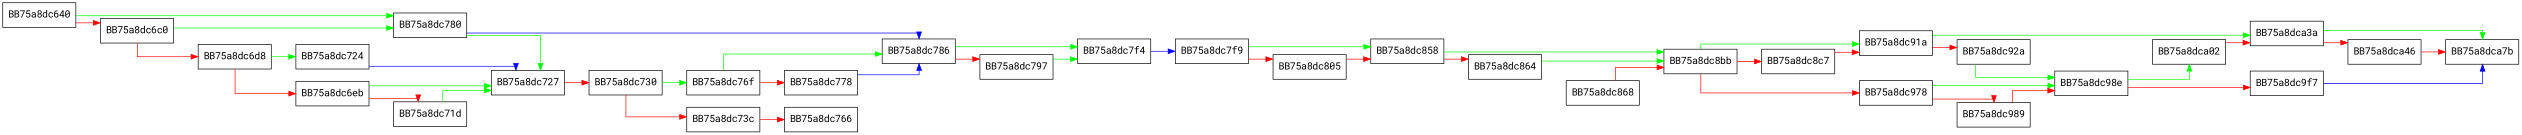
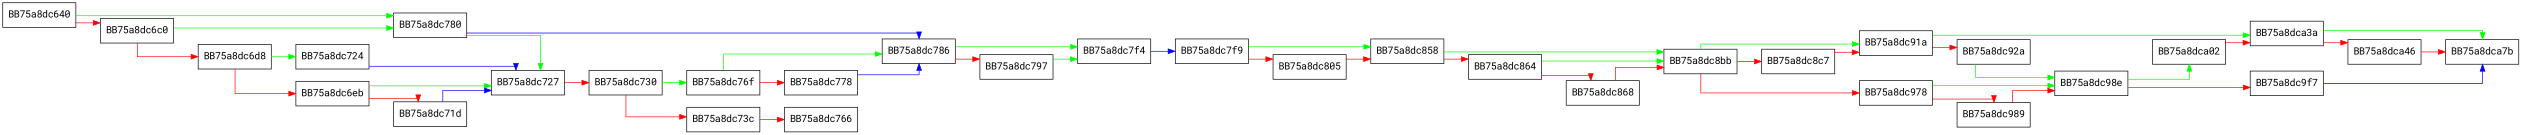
none -> (1566, 76)
(458, 90) -> (458, 90)
